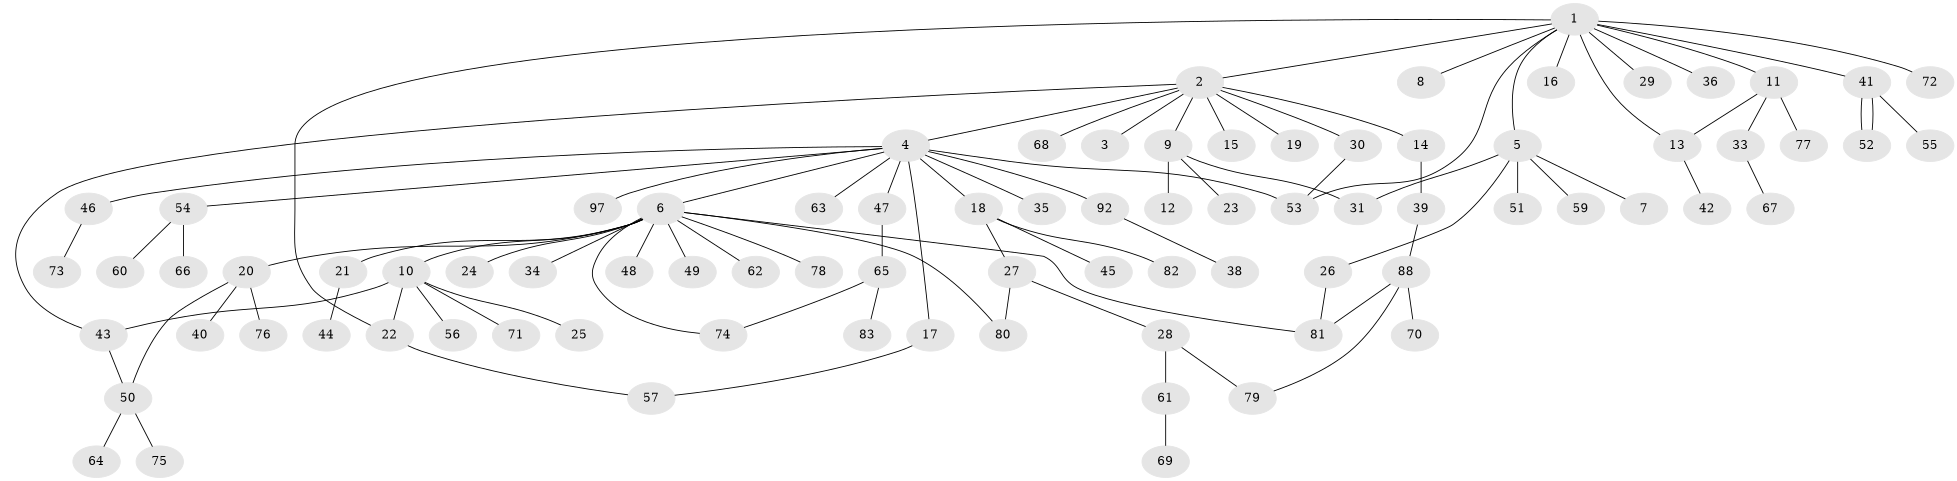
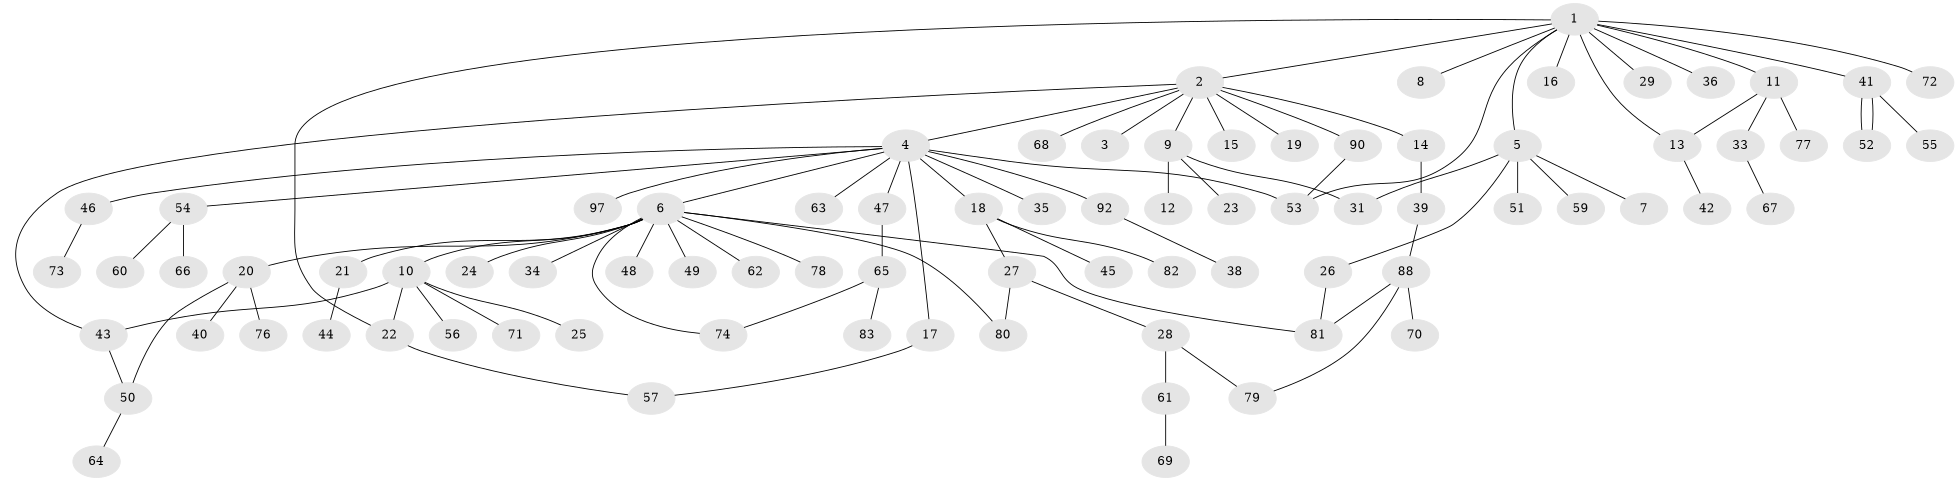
(1358, 146) -> (1358, 146)
(160, 462) -> none
